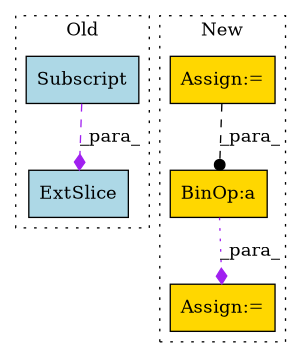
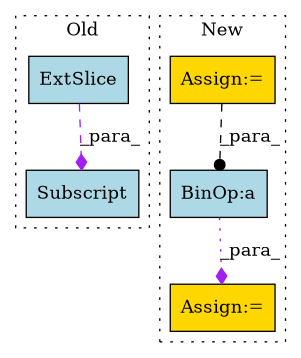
(81, 129) -> (80, 129)
(219, 194) -> (219, 194)
